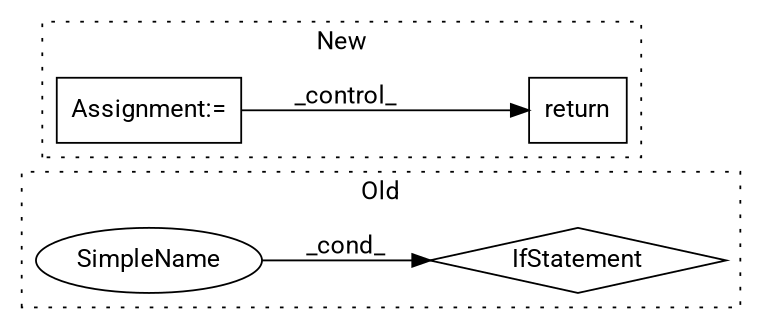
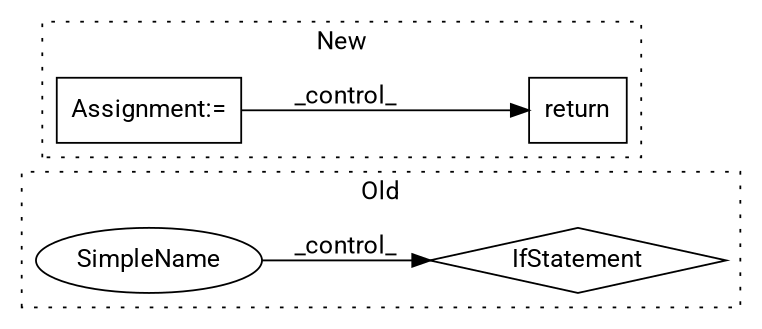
(346, 247) -> (346, 247)
